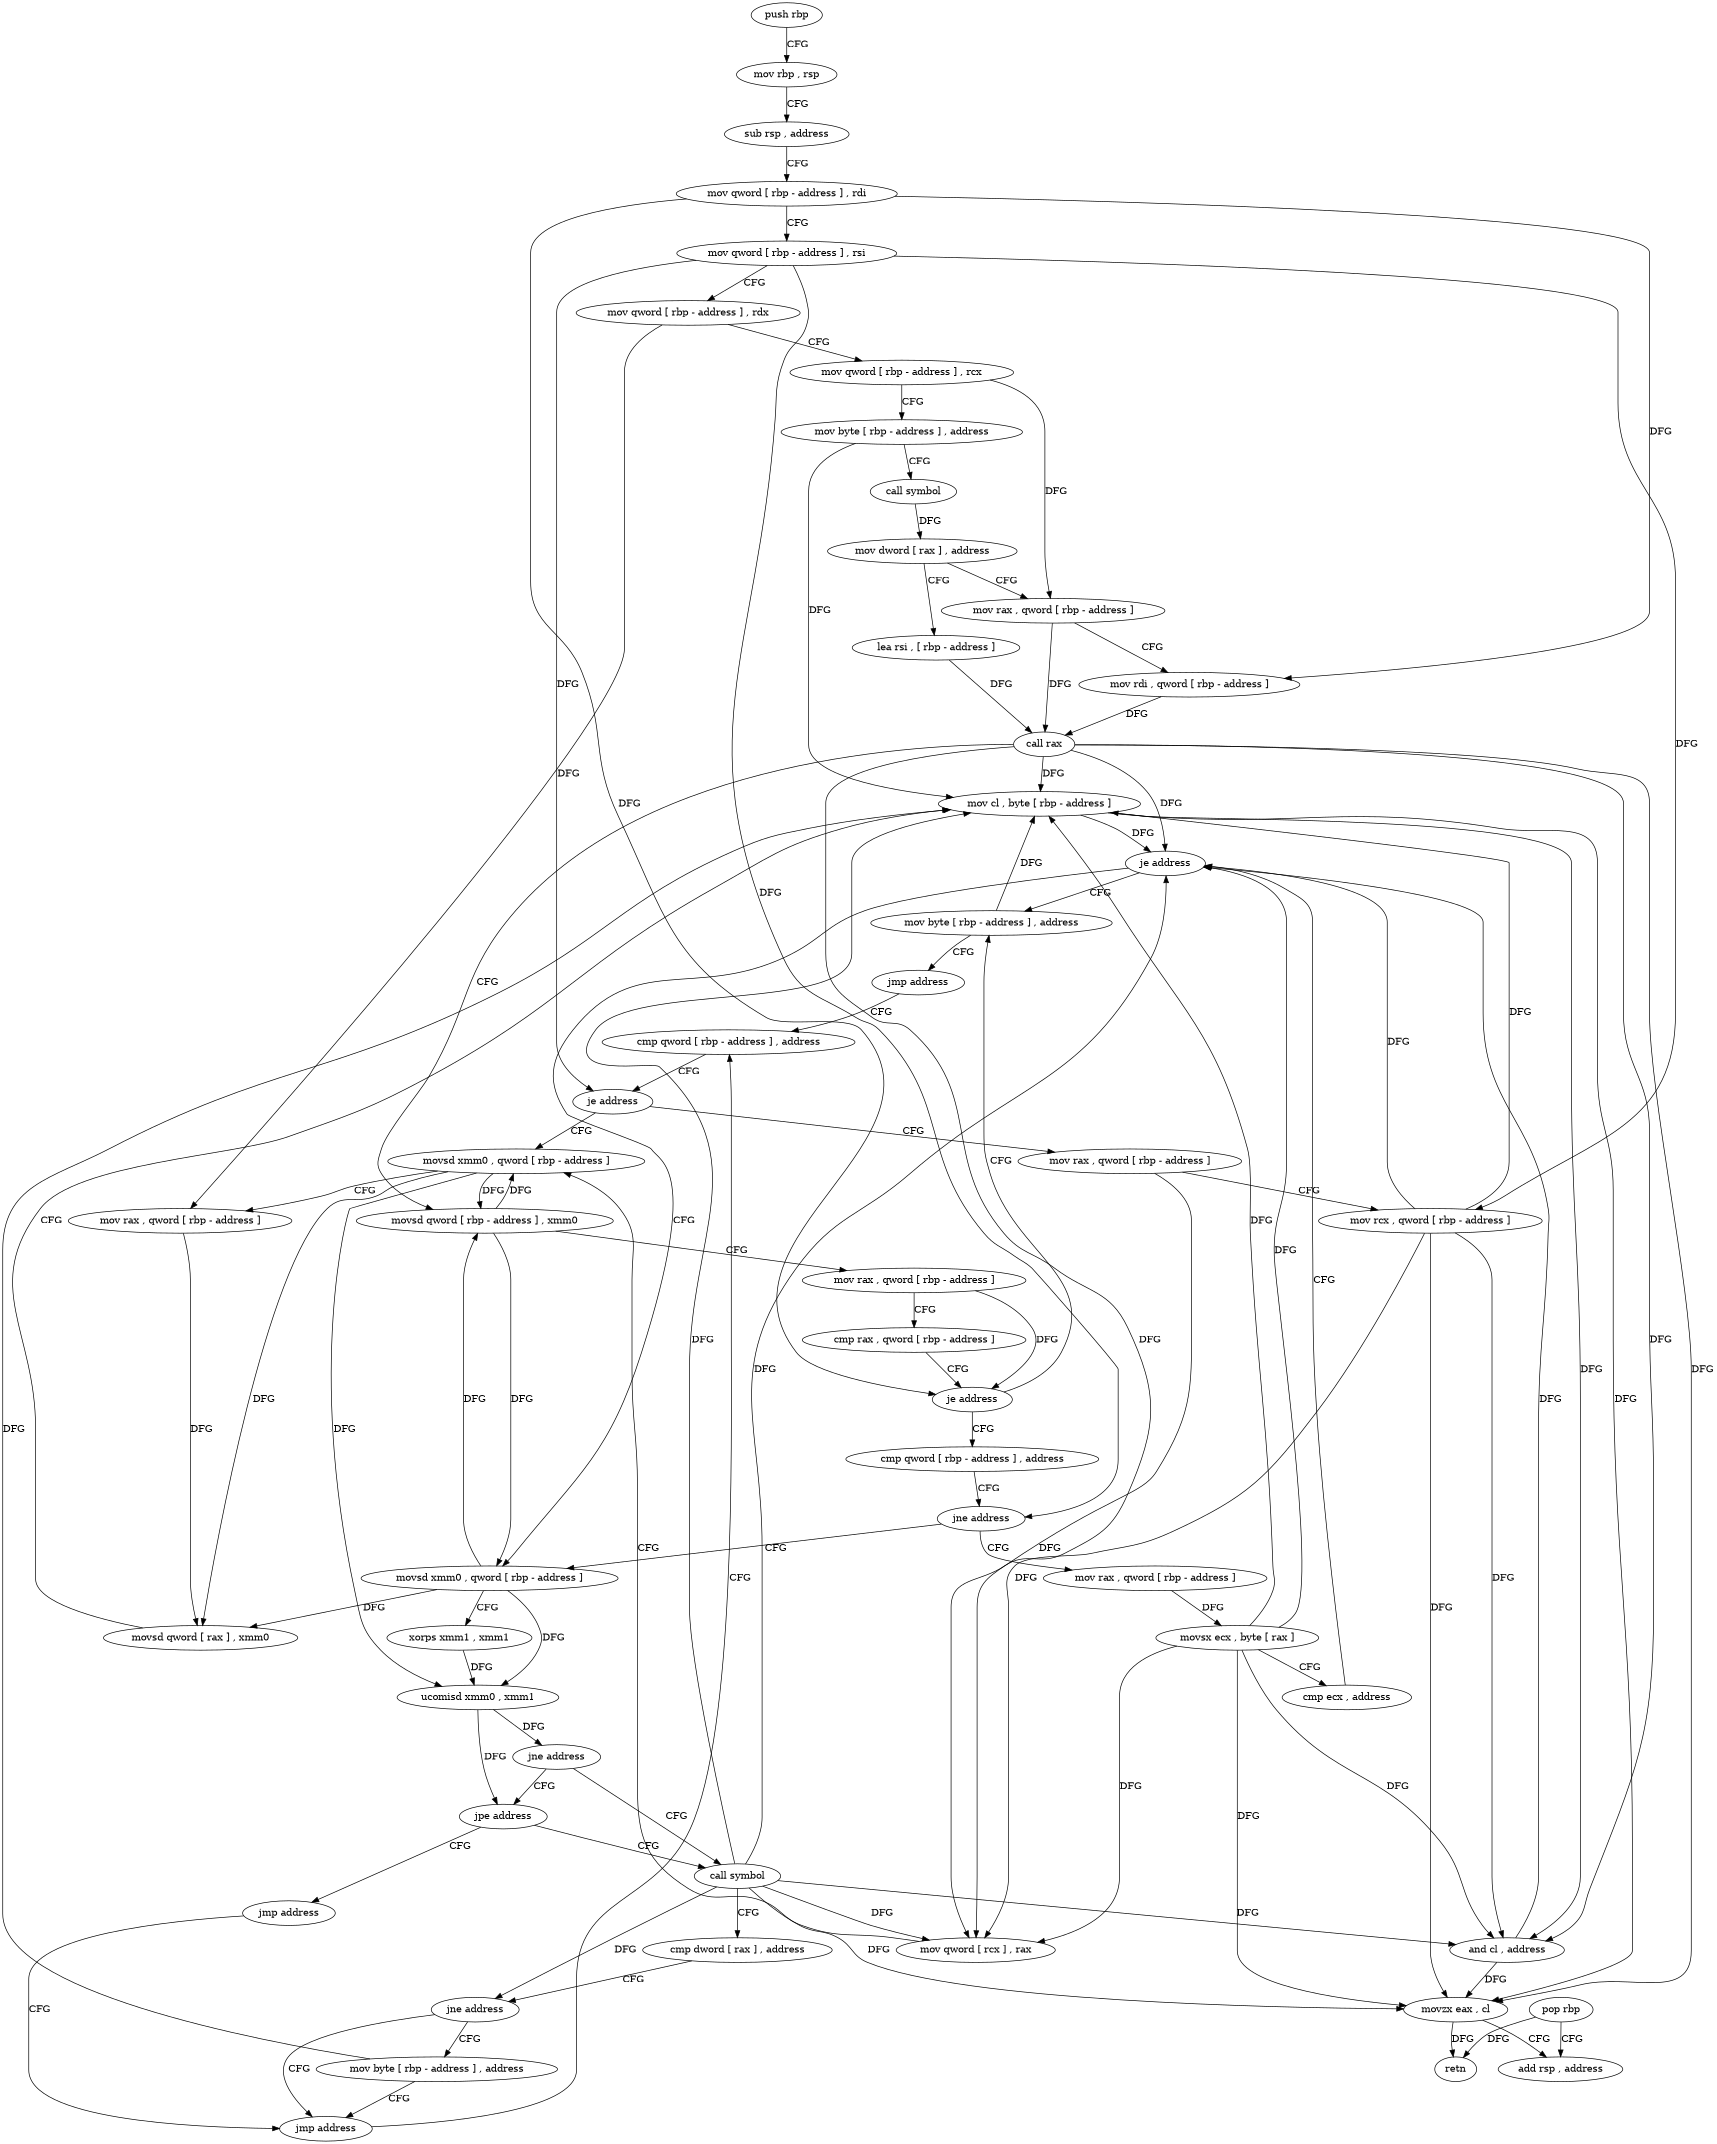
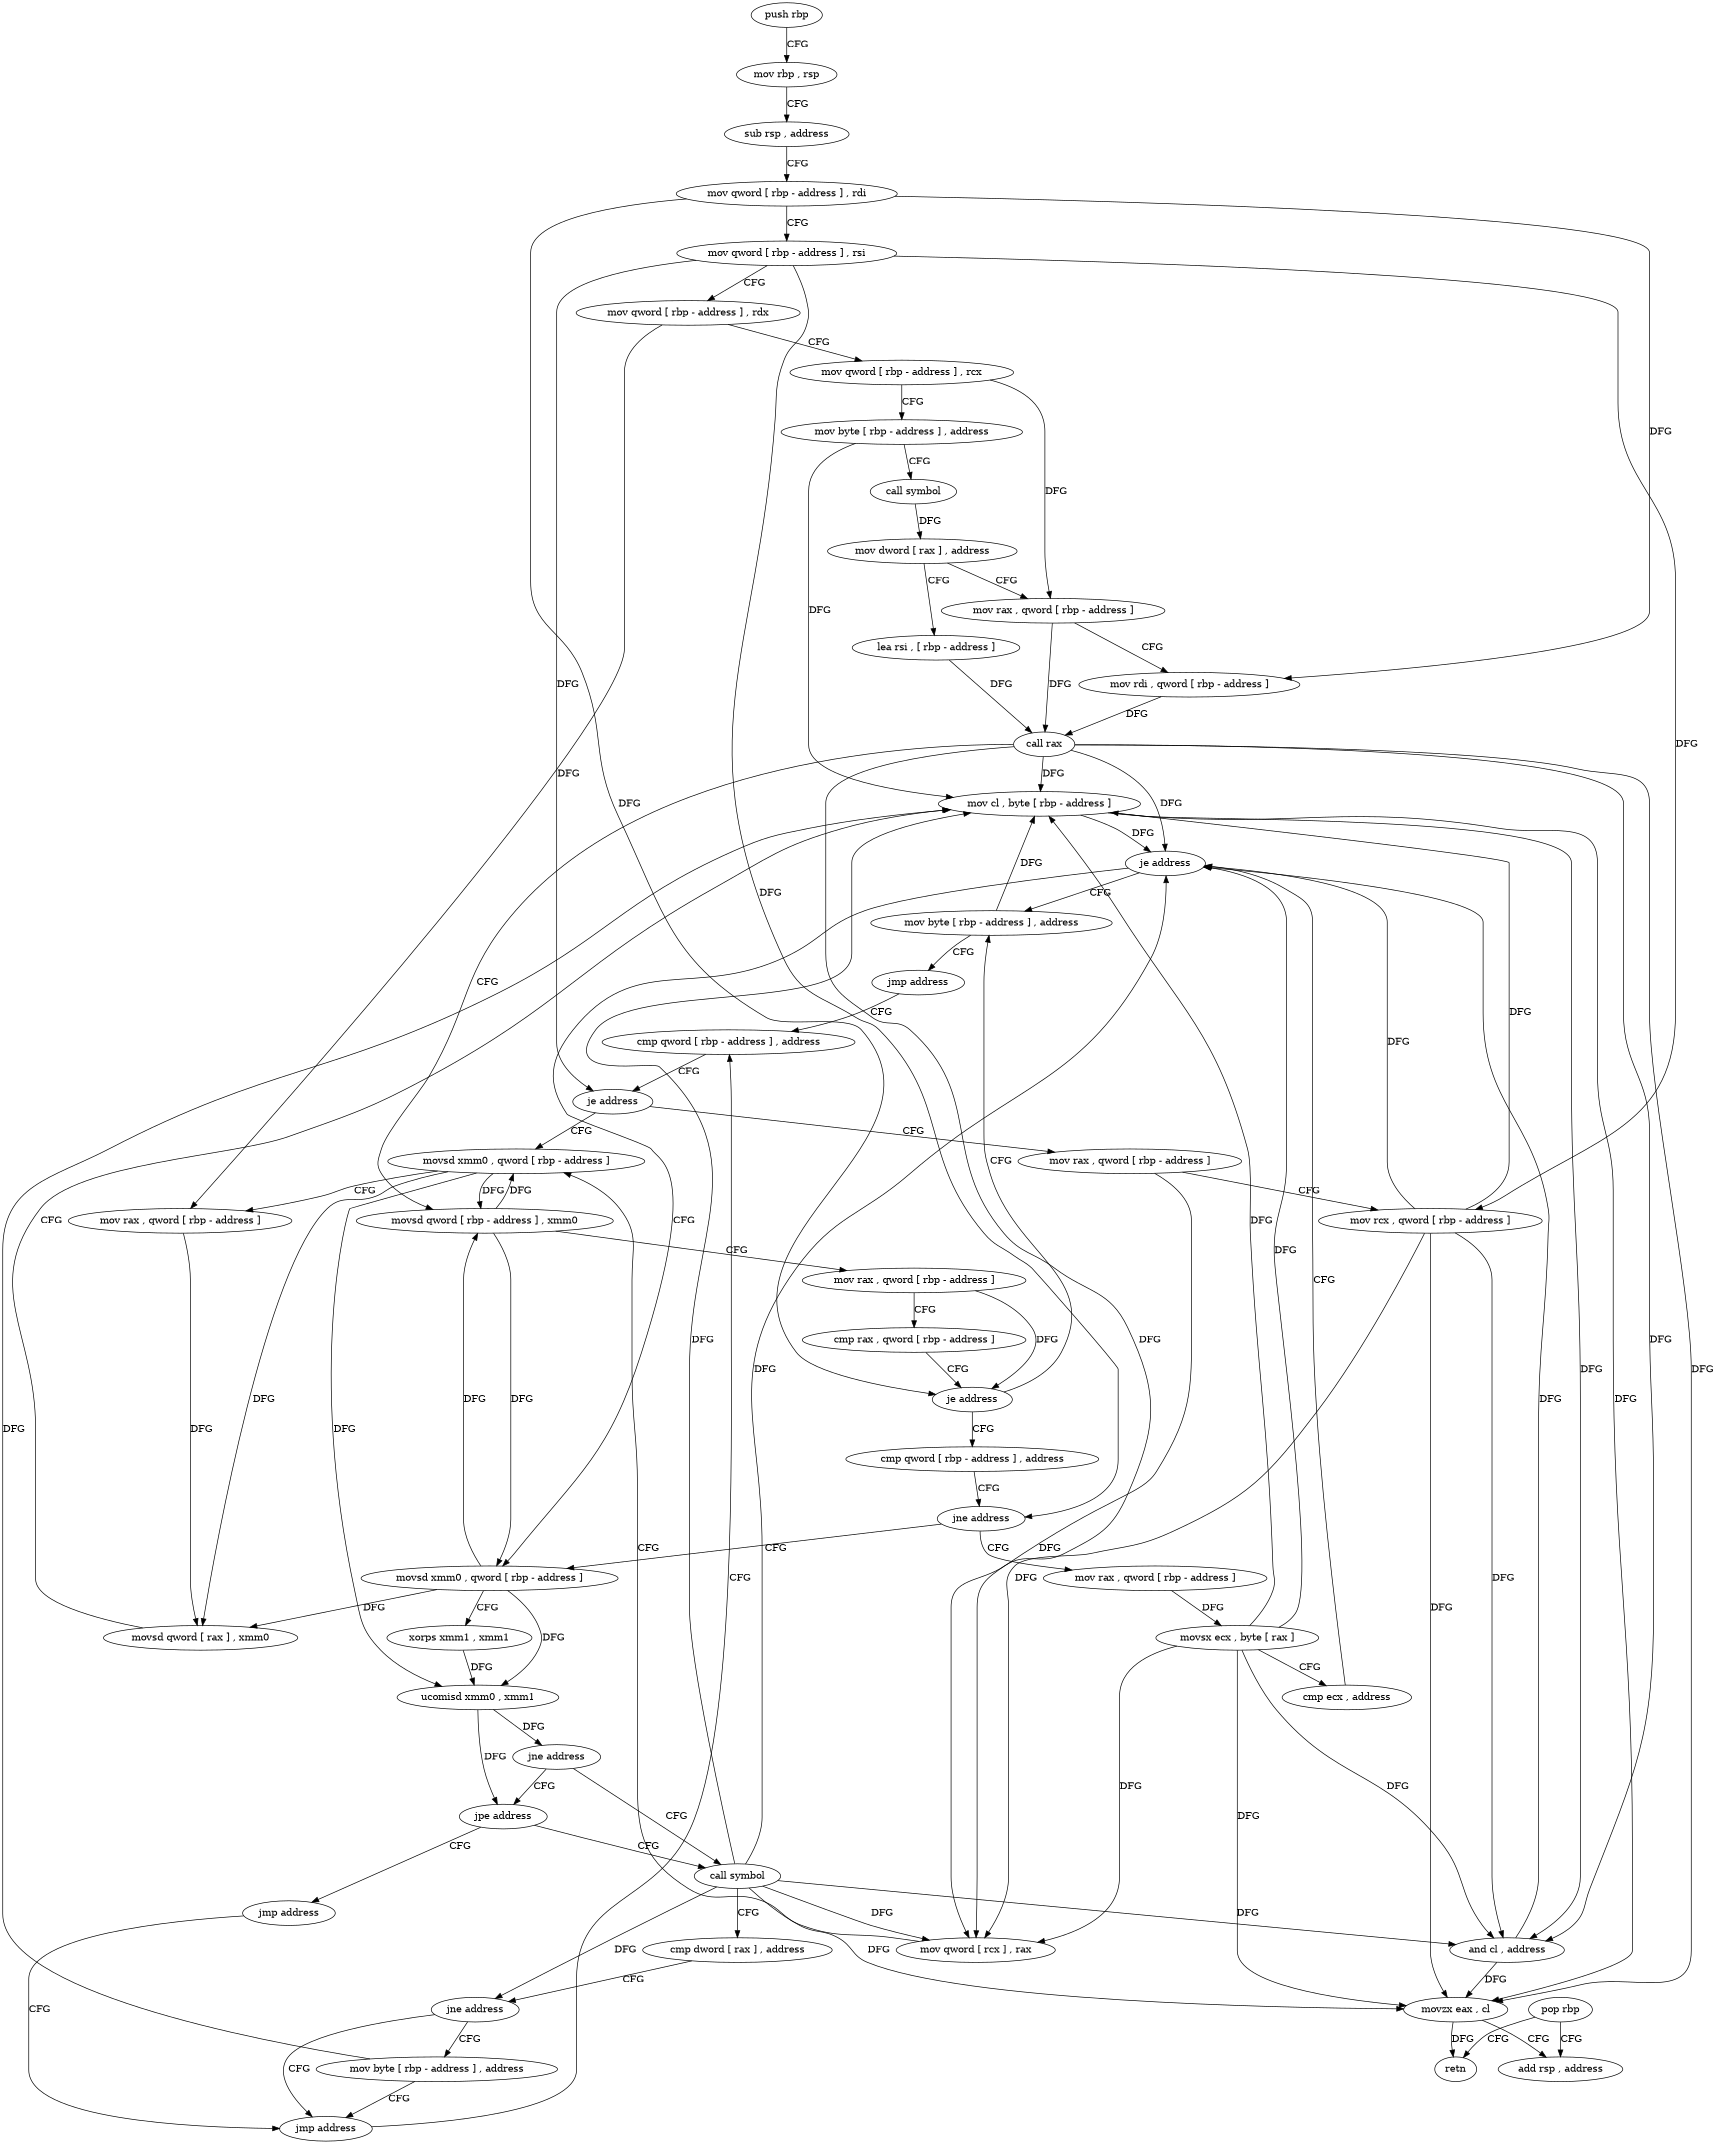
(1499, 2039) -> (1498, 2039)
